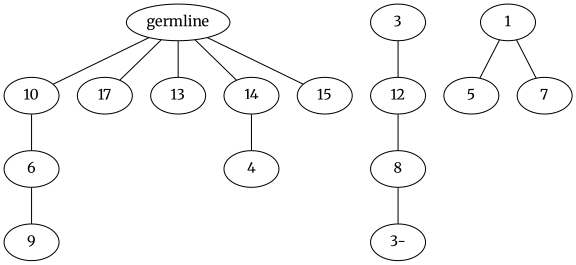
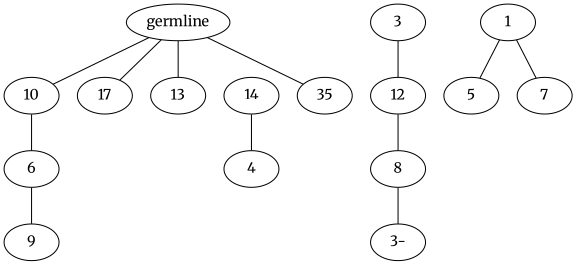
(216, 60) -> none
(325, 96) -> (325, 96)
